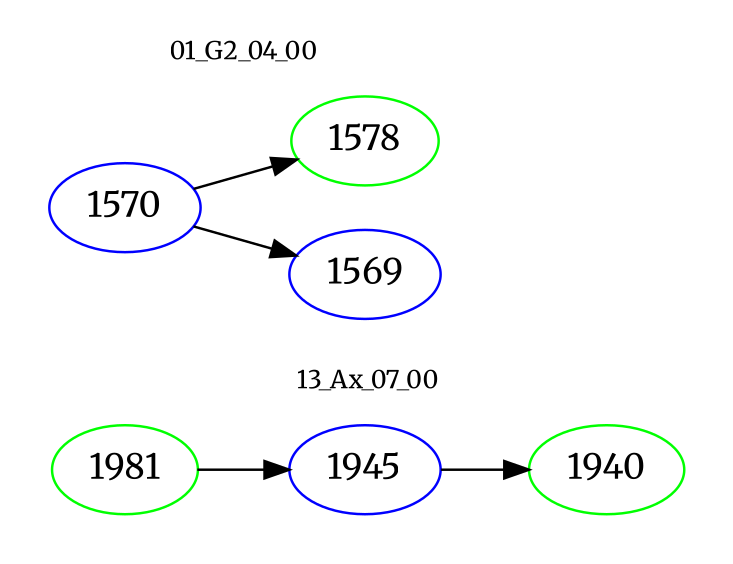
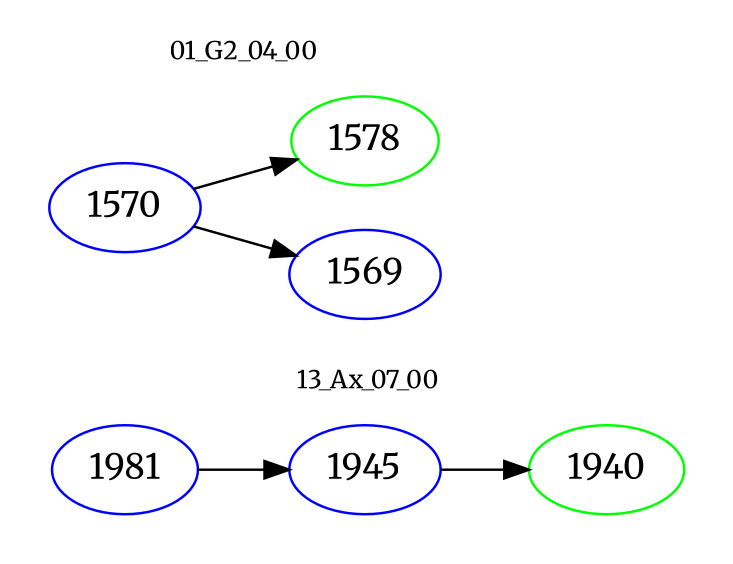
(125, 470) -> (125, 470)
